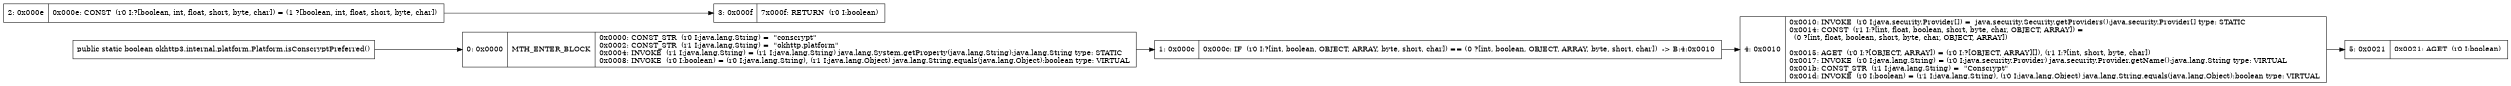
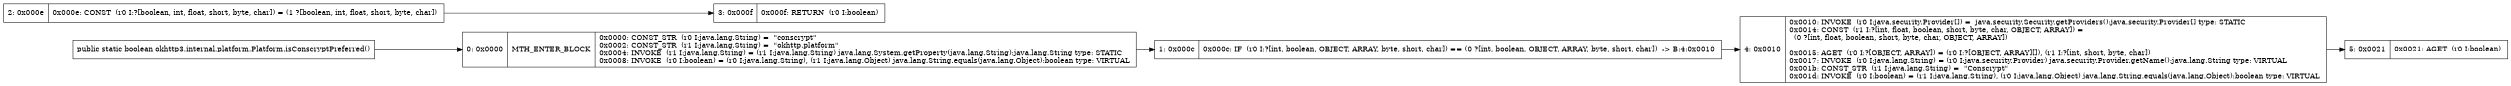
(821, 13) -> (821, 13)
